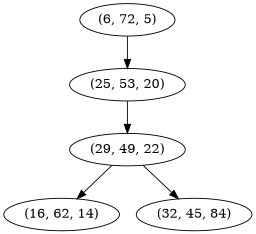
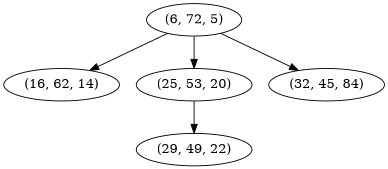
(98, 179) -> (133, 50)
(158, 179) -> (256, 50)
